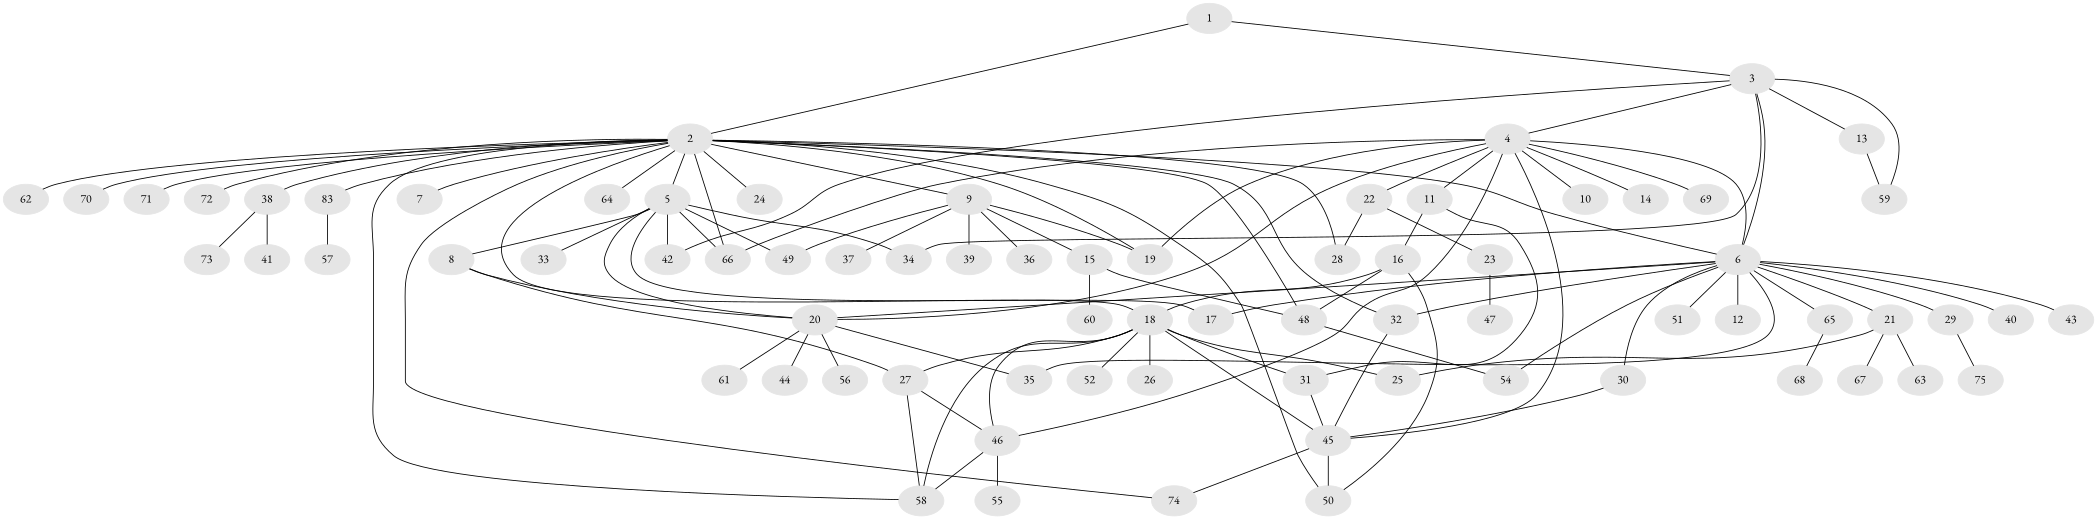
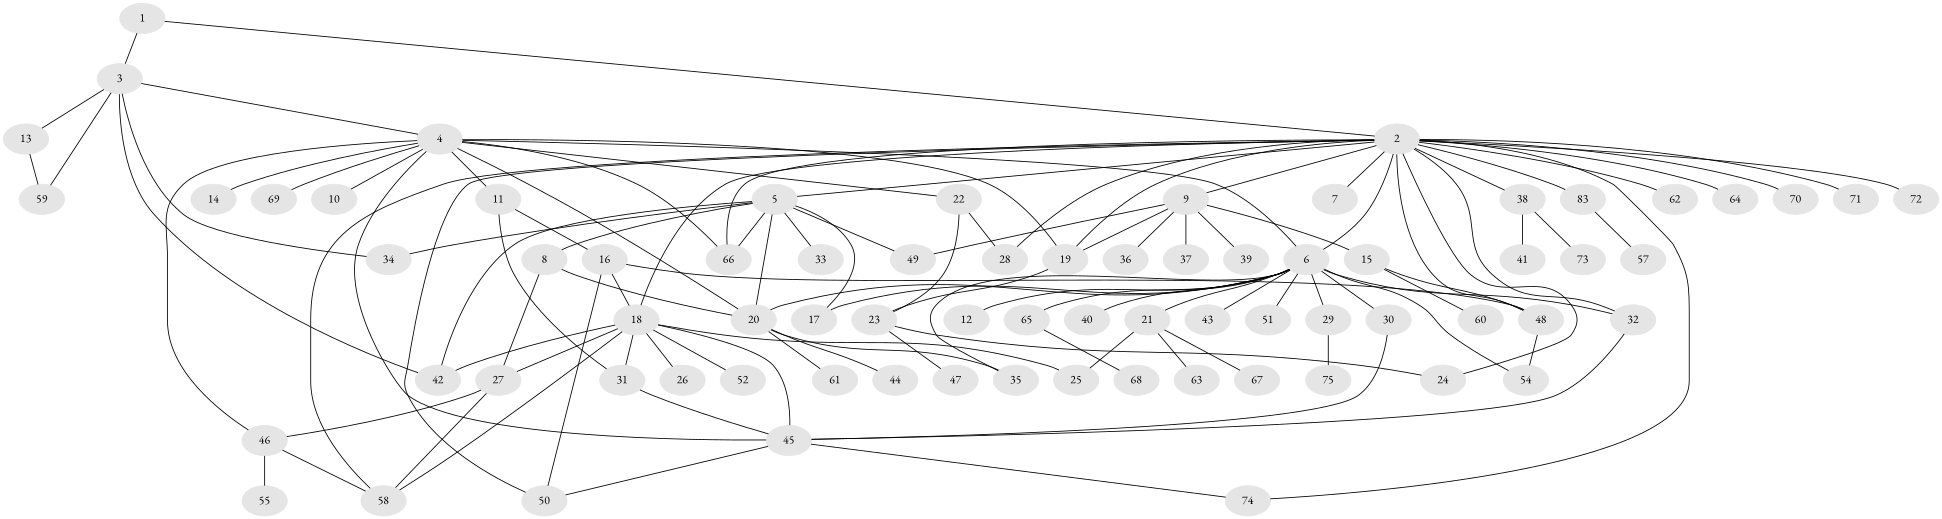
(1762, 178) -> none
none -> (939, 297)
none -> (1158, 352)
(1006, 359) -> (534, 344)
(845, 380) -> none
